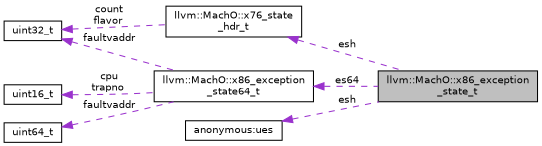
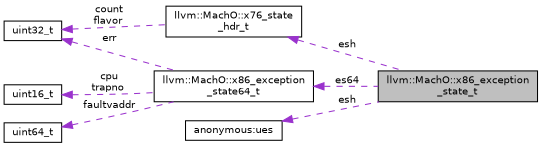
(108, 39) -> (108, 39)
